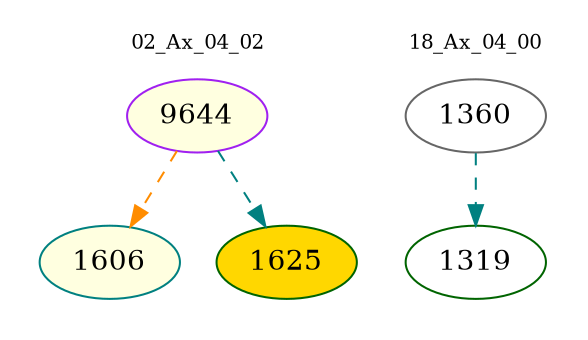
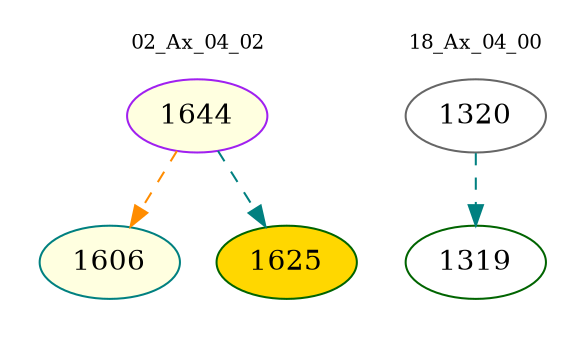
(197, 116) -> (197, 116)
(476, 116) -> (476, 116)
